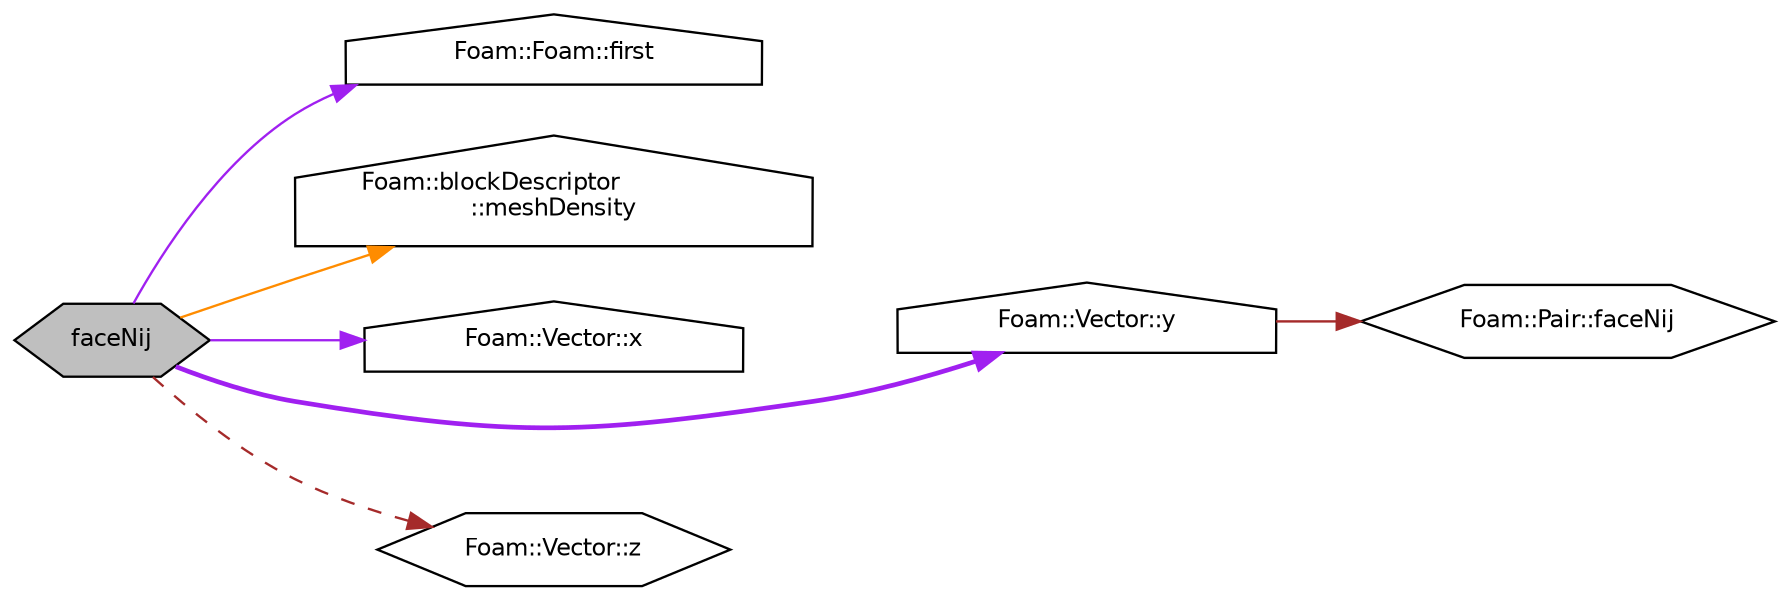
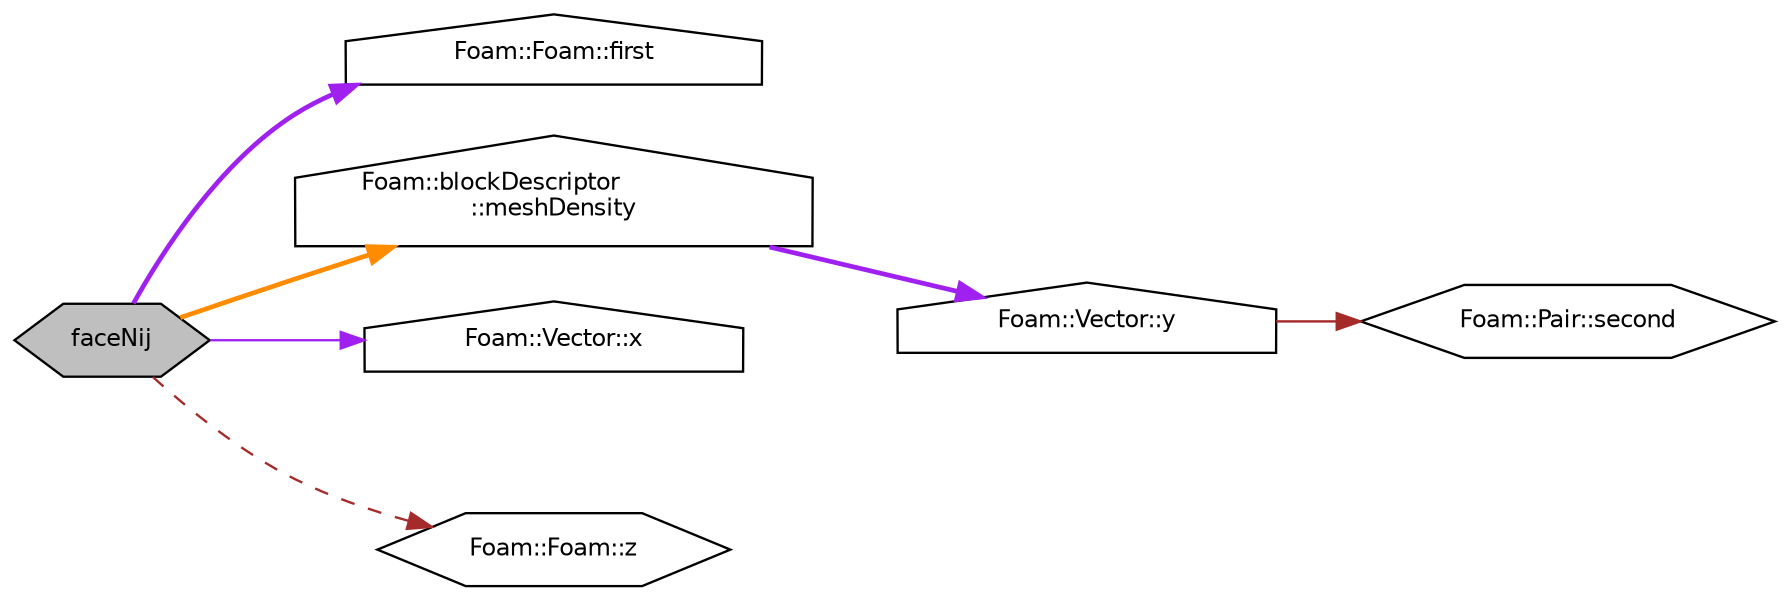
(218, 182) -> (218, 182)
(275, 286) -> (275, 286)
(1568, 321) -> (1568, 321)
(576, 427) -> (864, 269)
(554, 550) -> (554, 550)
